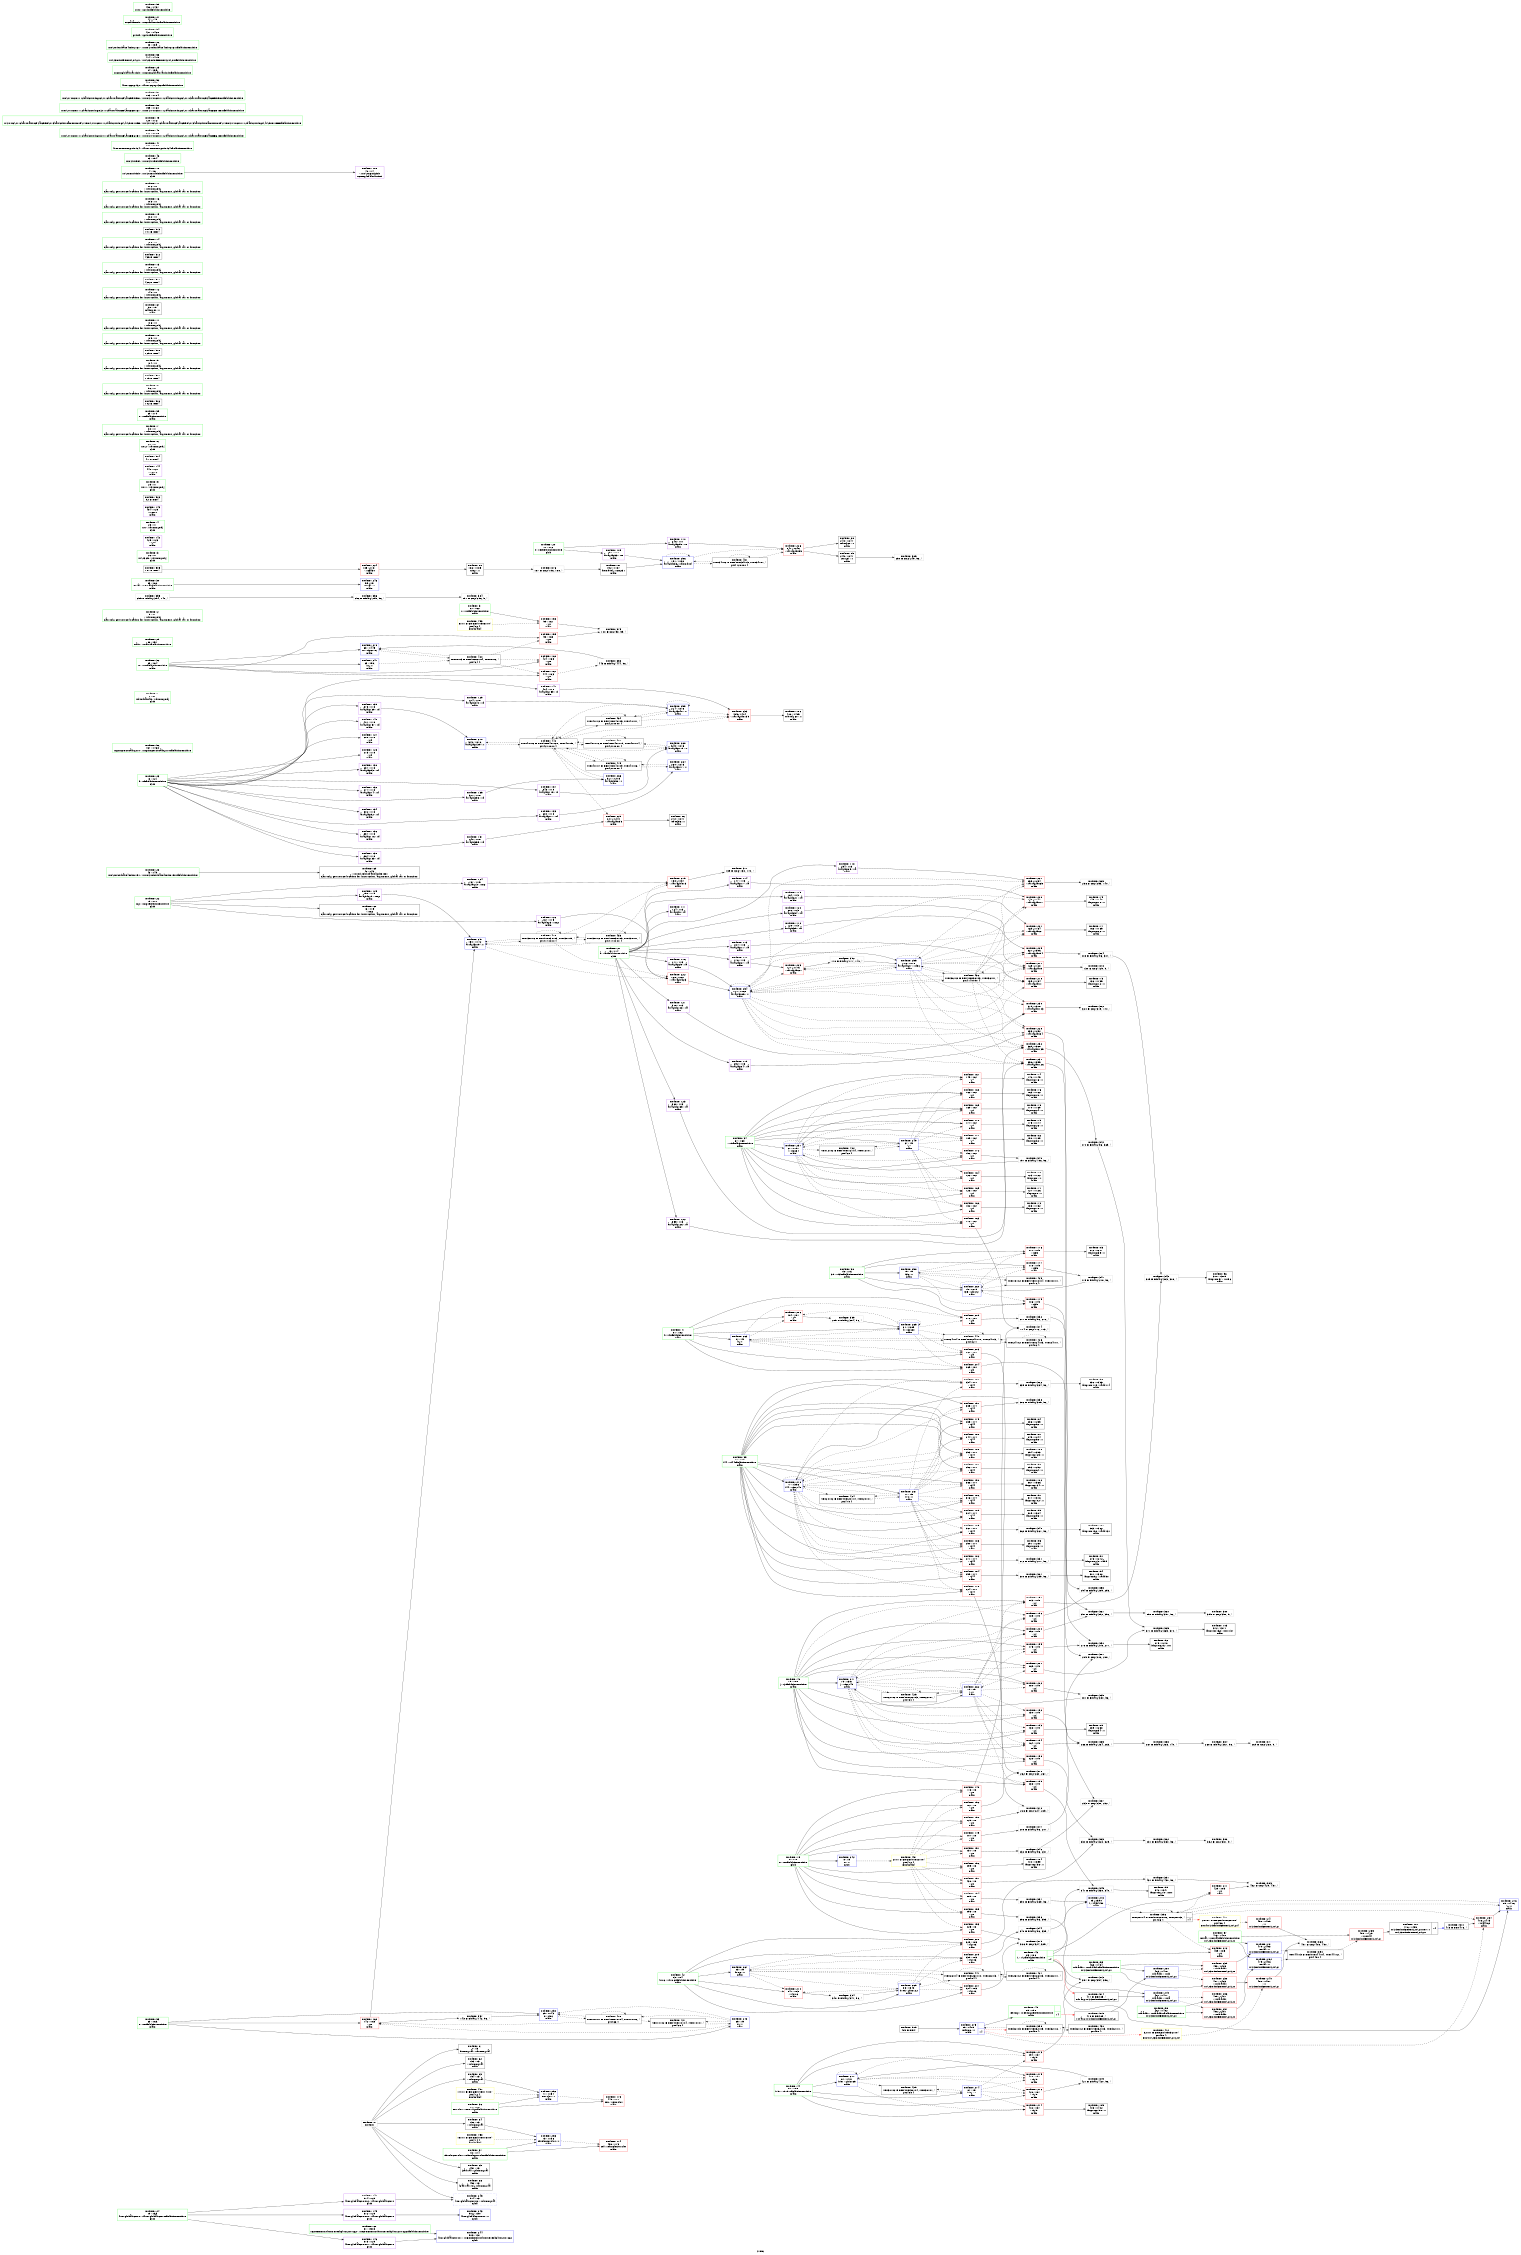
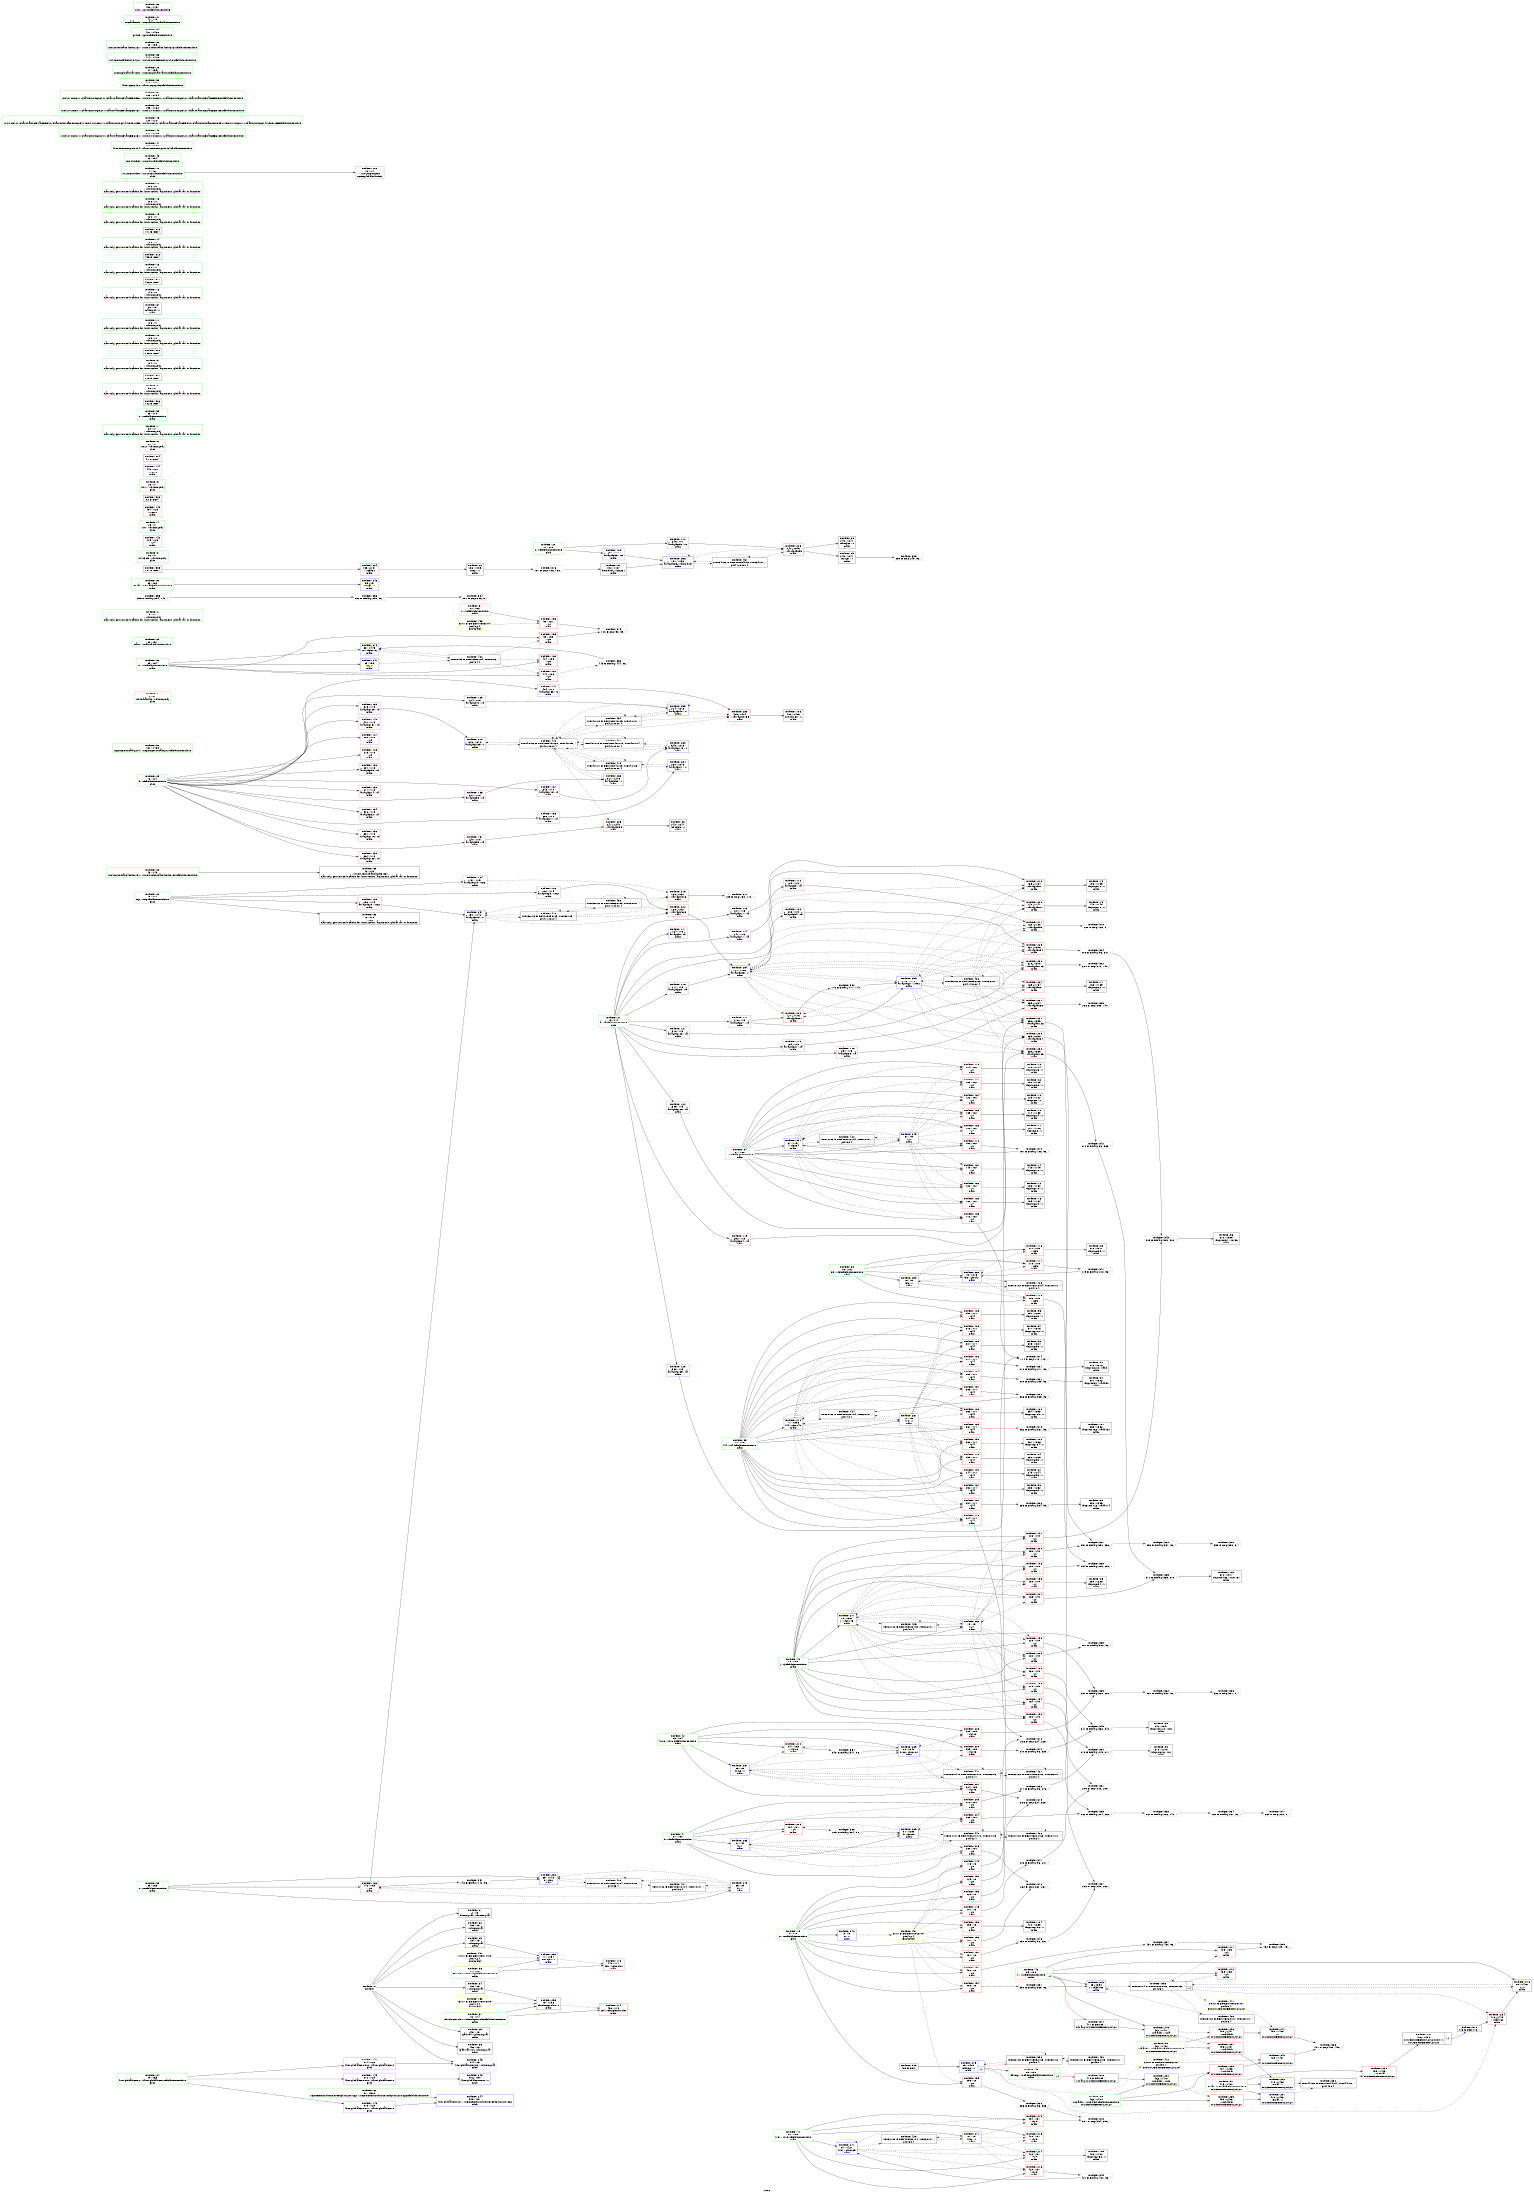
(577, 883) -> (577, 881)
(876, 1116) -> (877, 1115)
(895, 1416) -> (954, 1404)
(999, 1530) -> (999, 1428)
(895, 1609) -> (880, 1566)
none -> (1226, 2019)
none -> (1251, 2033)
